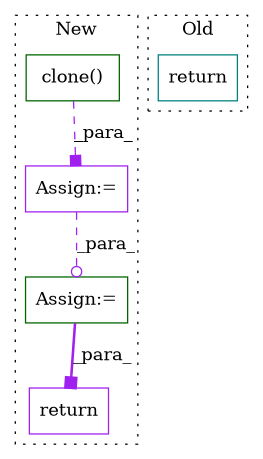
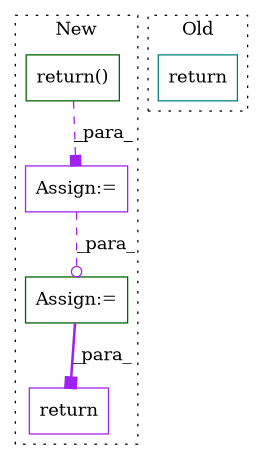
(73, 78) -> (73, 78)
